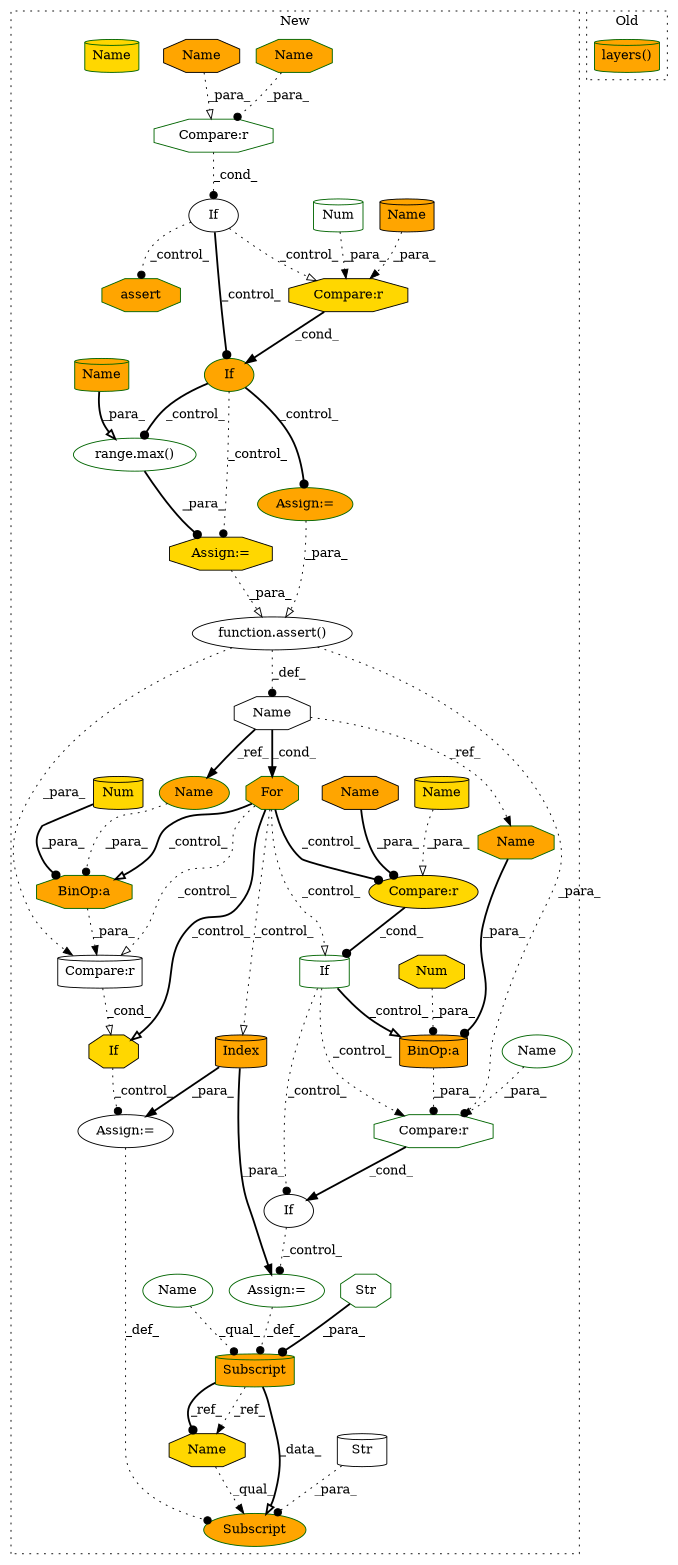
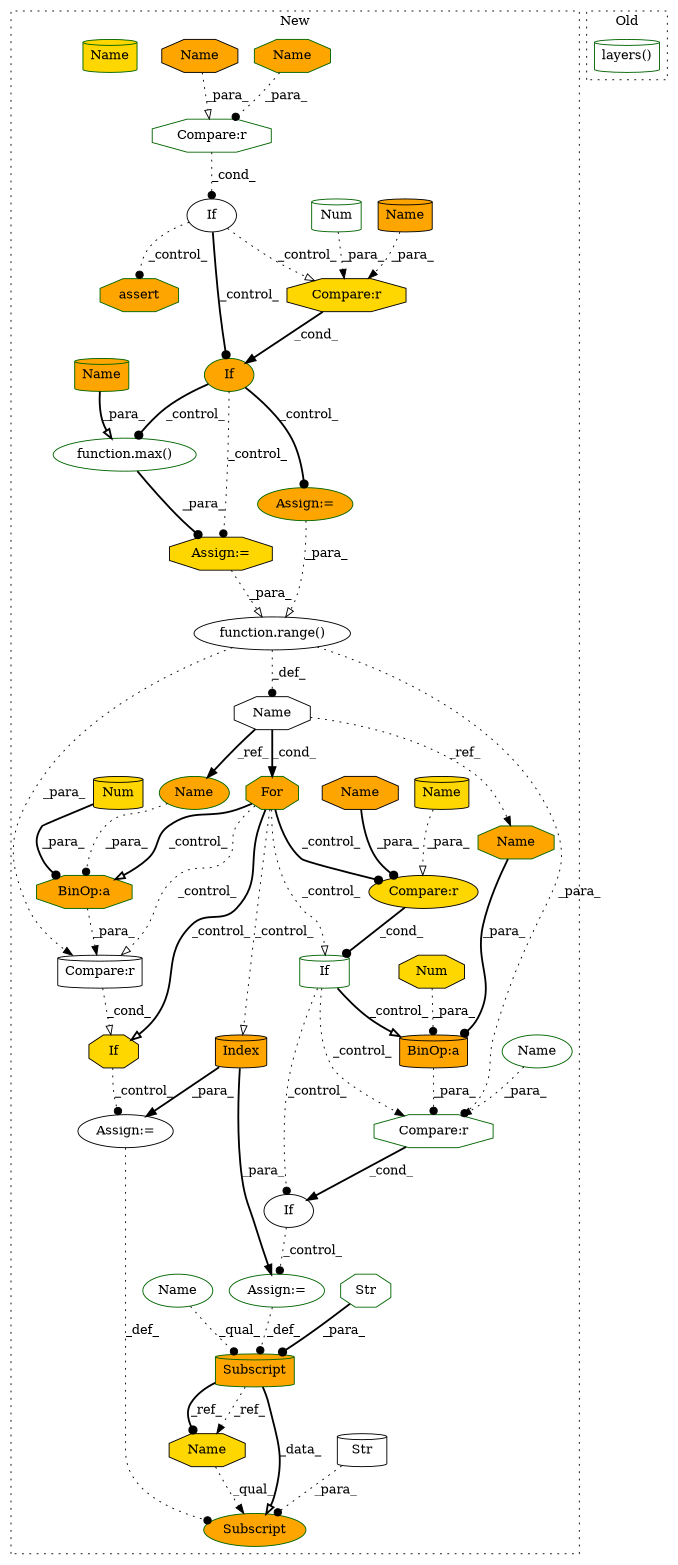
(627, 56) -> (627, 56)
(135, 455) -> (125, 455)
(272, 633) -> (272, 633)
